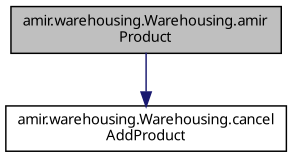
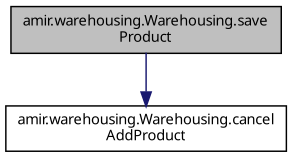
(146, 30) -> (146, 30)
